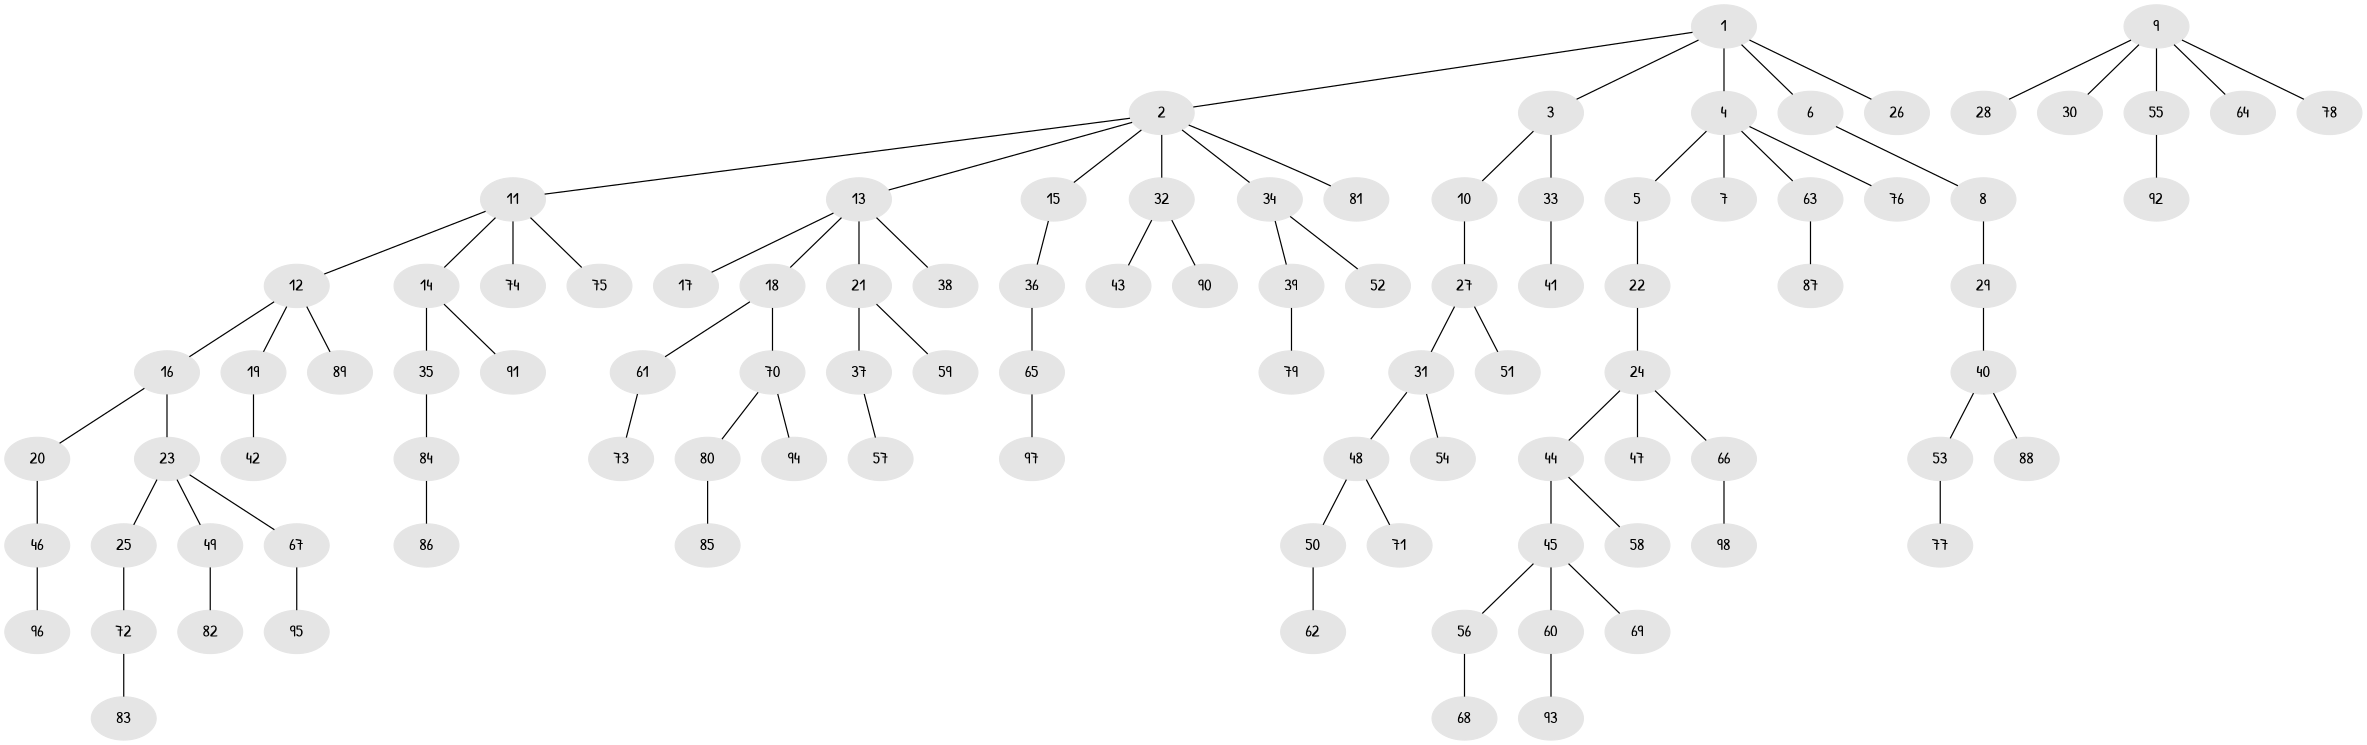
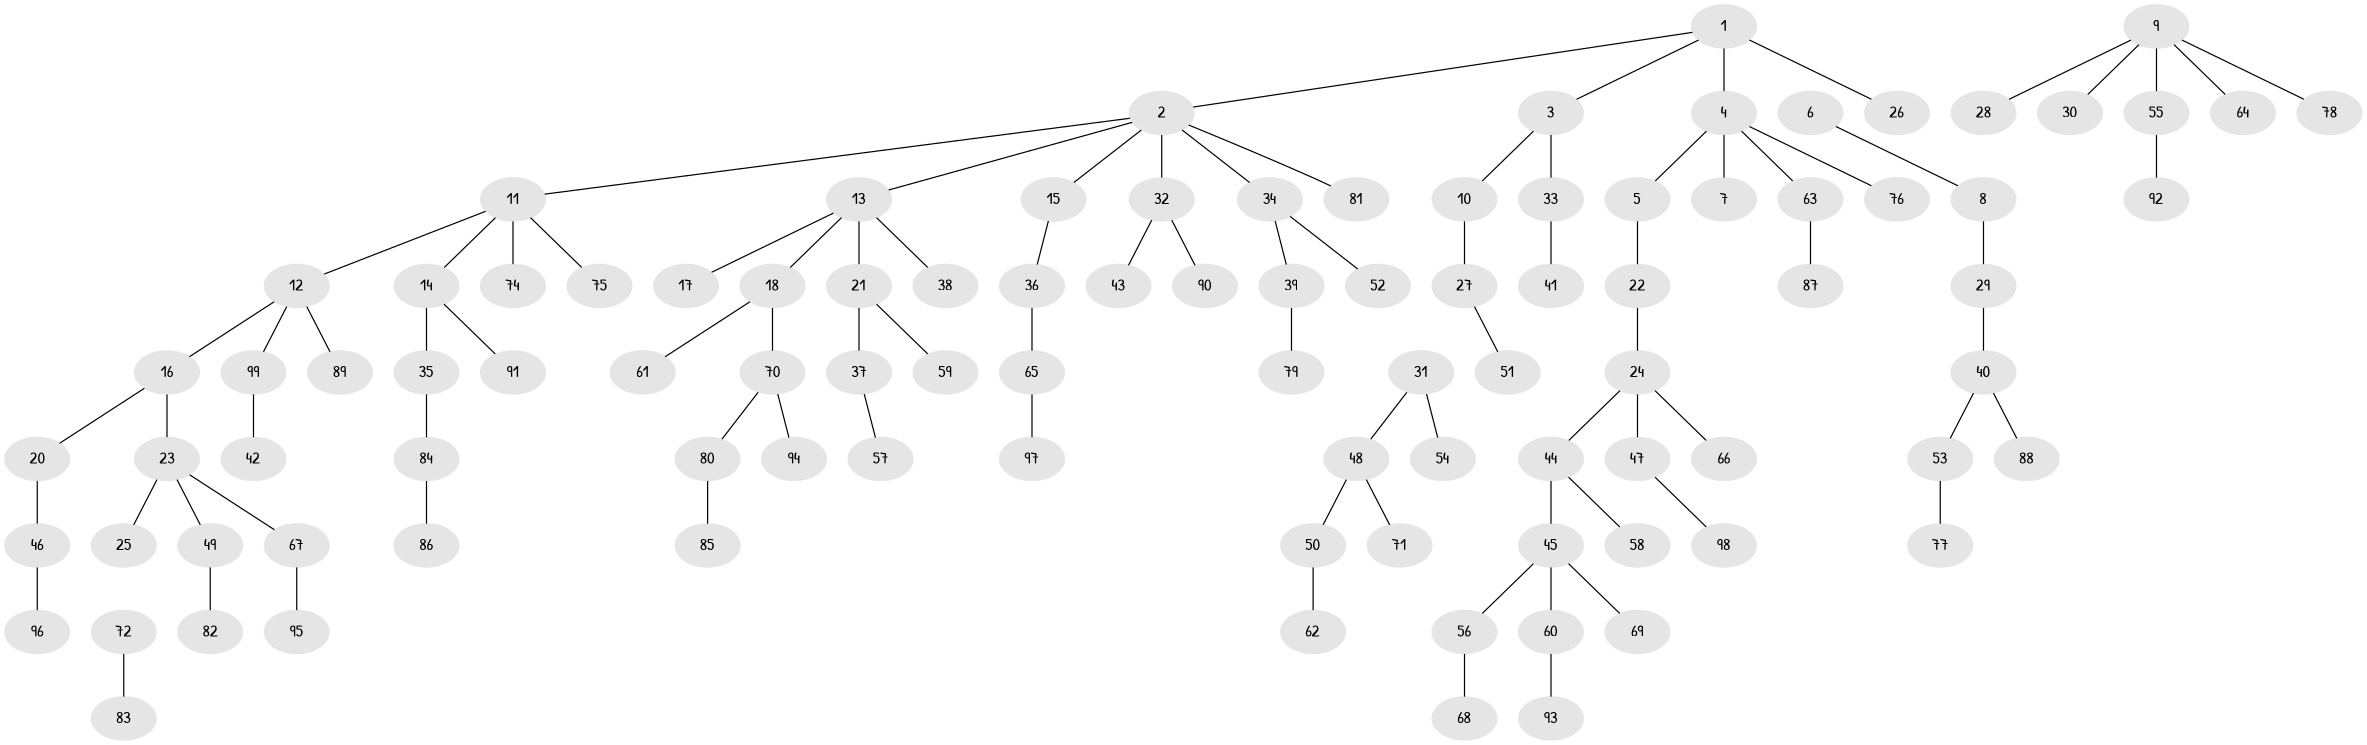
(1767, 70) -> none
(1443, 329) -> none
(253, 372) -> (253, 372)
(621, 459) -> none
(1724, 502) -> (1681, 502)
(124, 589) -> none
